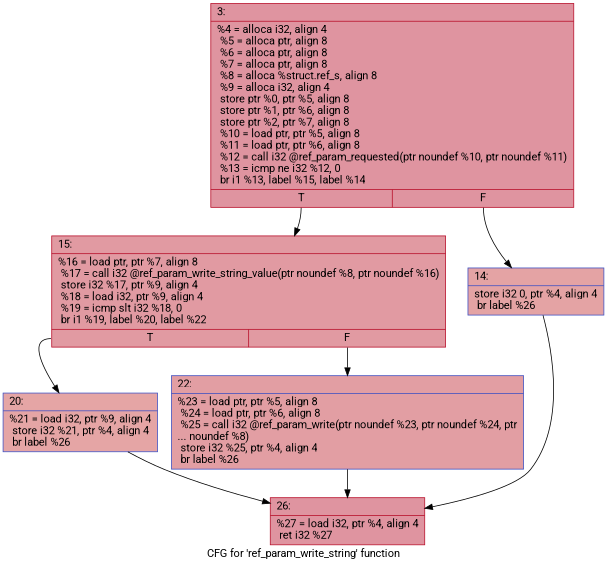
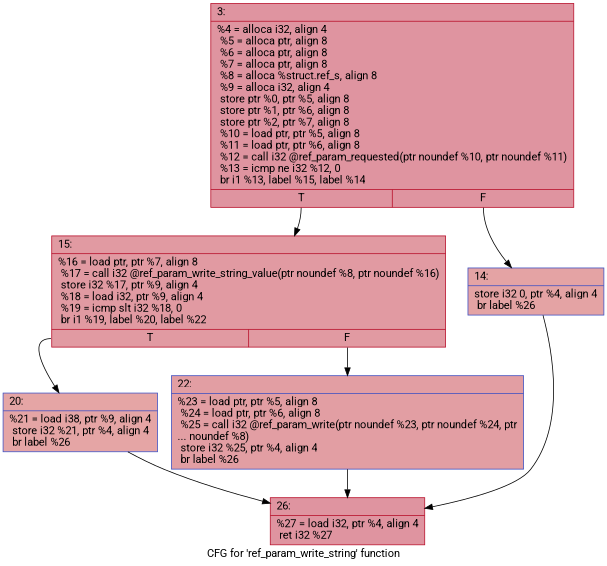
(80, 419) -> (80, 419)
